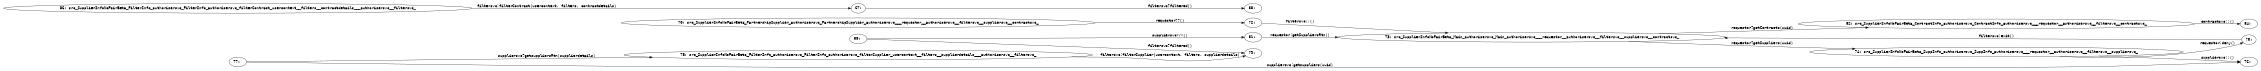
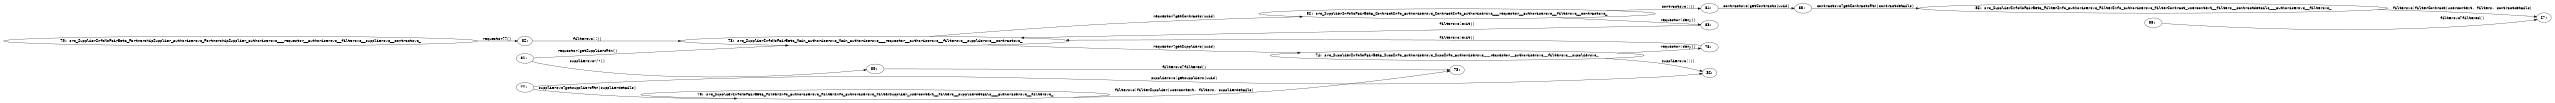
(1054, 8) -> (2348, 30)
none -> (1803, 8)
(1253, 23) -> (525, 41)
none -> (1710, 25)
(1054, 38) -> (698, 77)
(2249, 40) -> (1710, 47)
(1253, 53) -> (1457, 70)
(2249, 62) -> (1710, 73)
